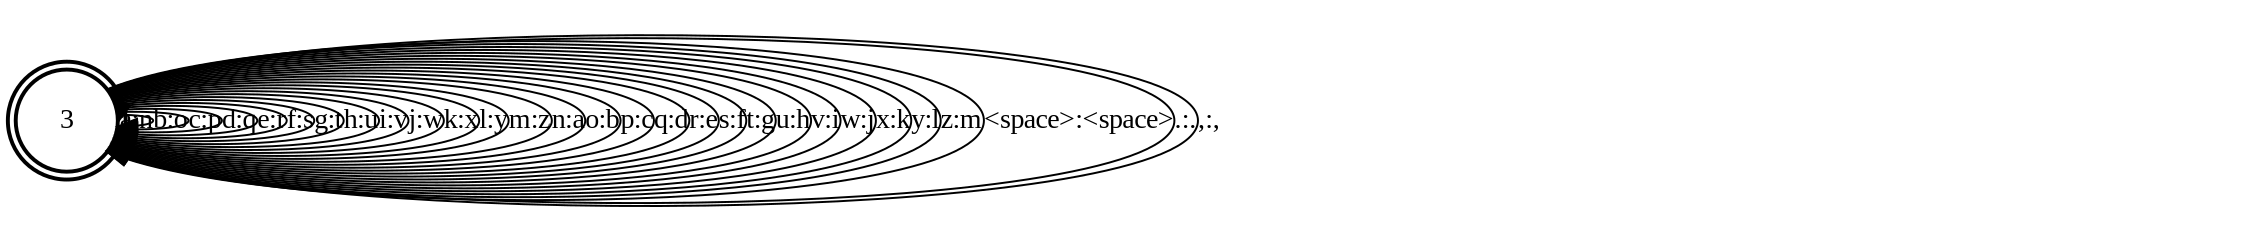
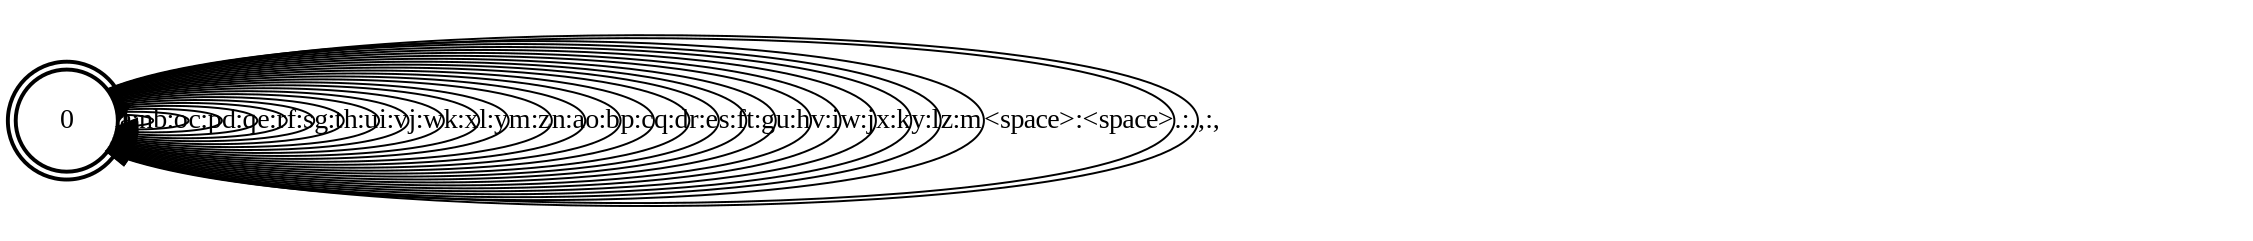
(67, 121) -> (67, 121)
